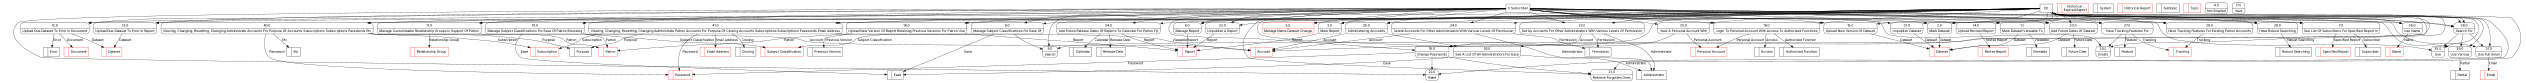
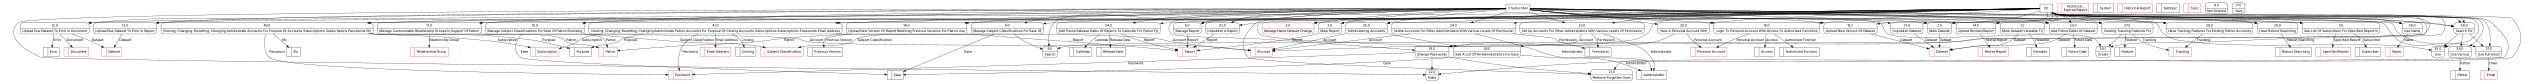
(2127, 31) -> (2127, 31)
(1180, 40) -> (1180, 40)
